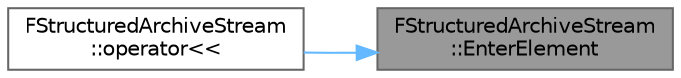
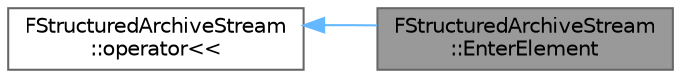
(330, 53) -> (351, 25)
